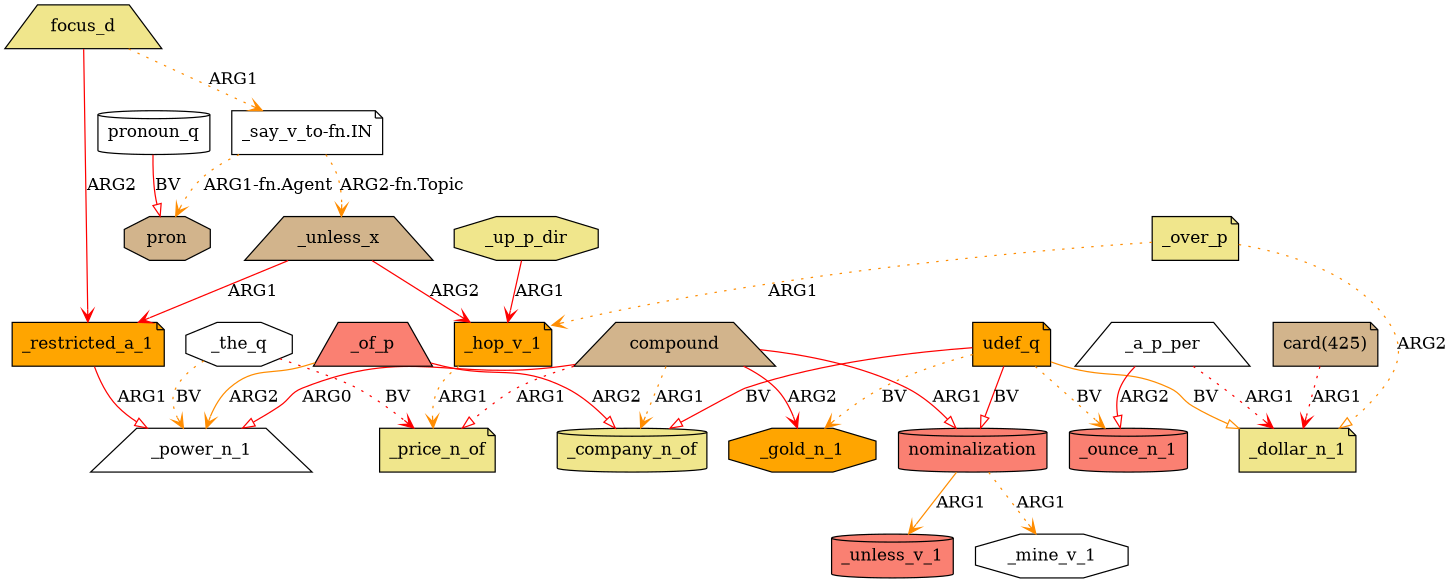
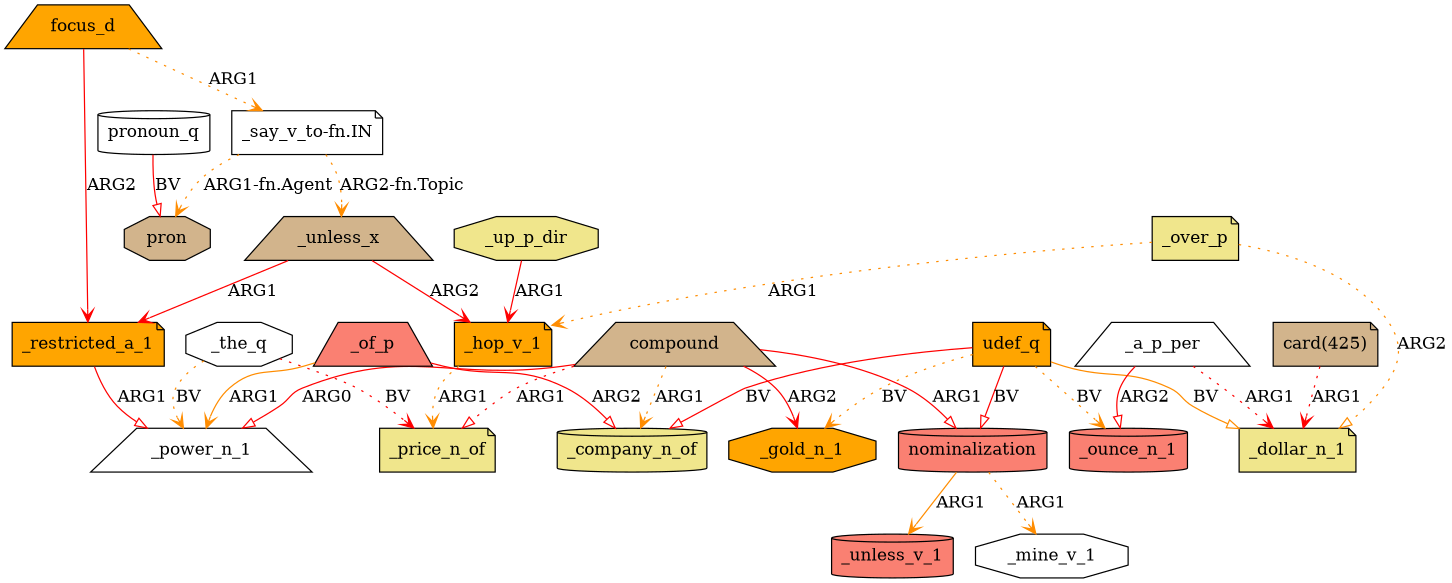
(83, 27) -> (83, 27)
(254, 397) -> (254, 397)
